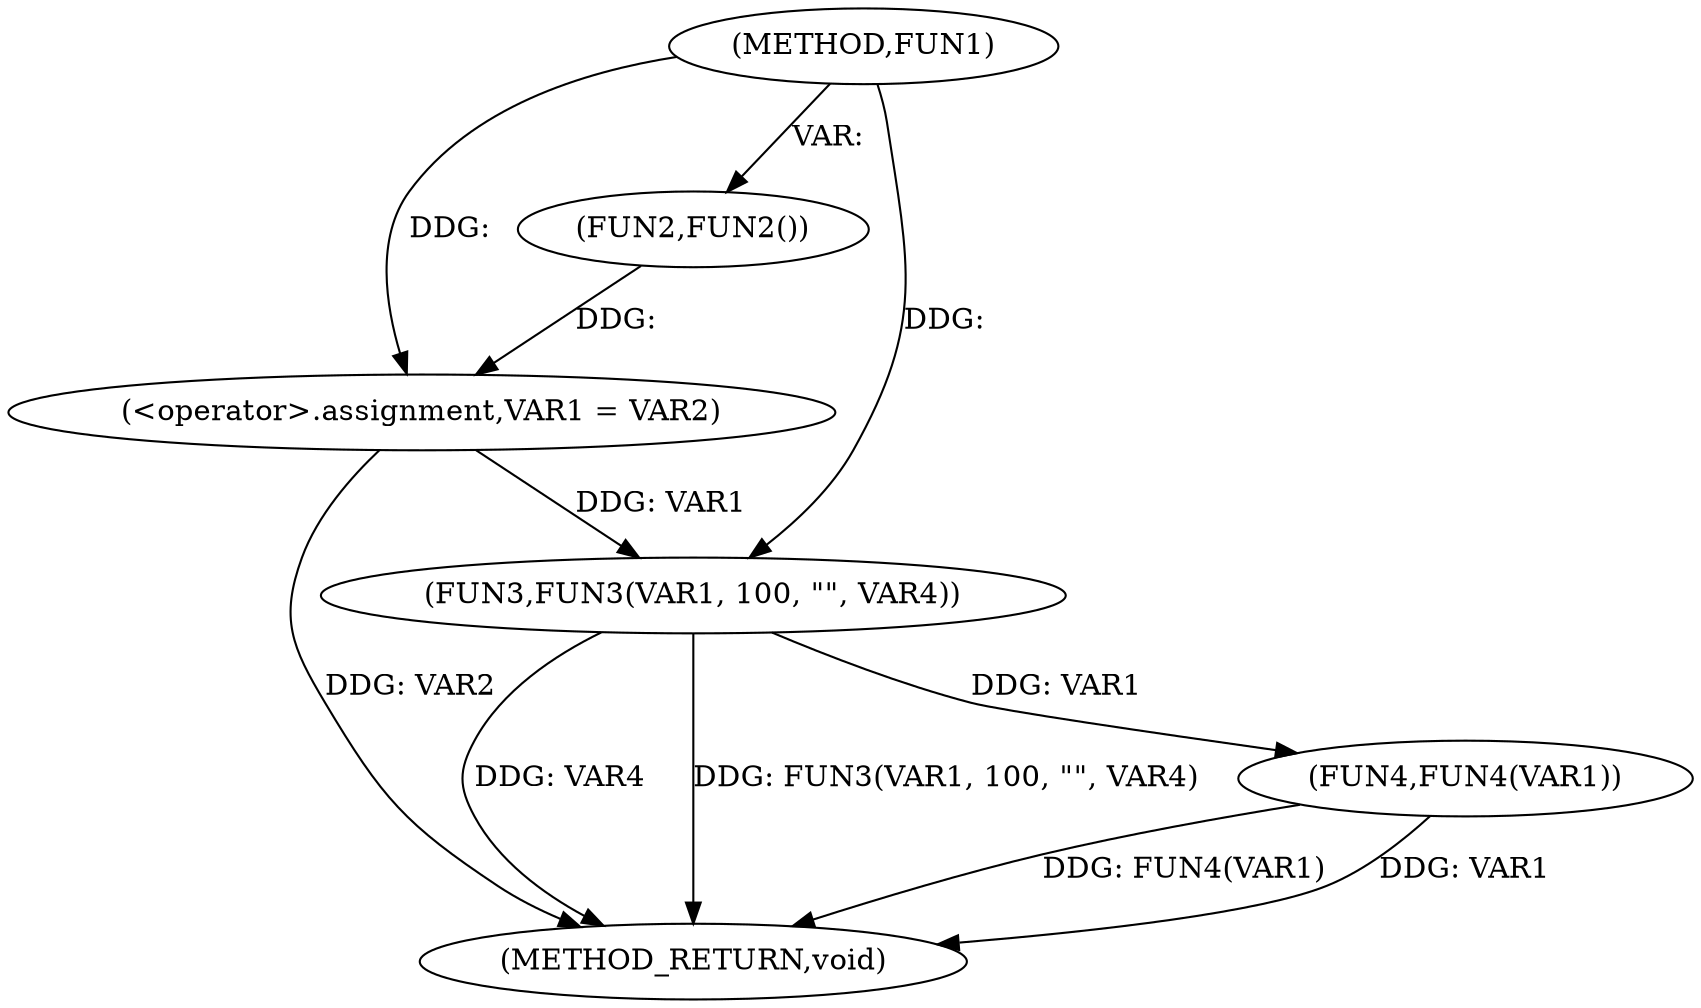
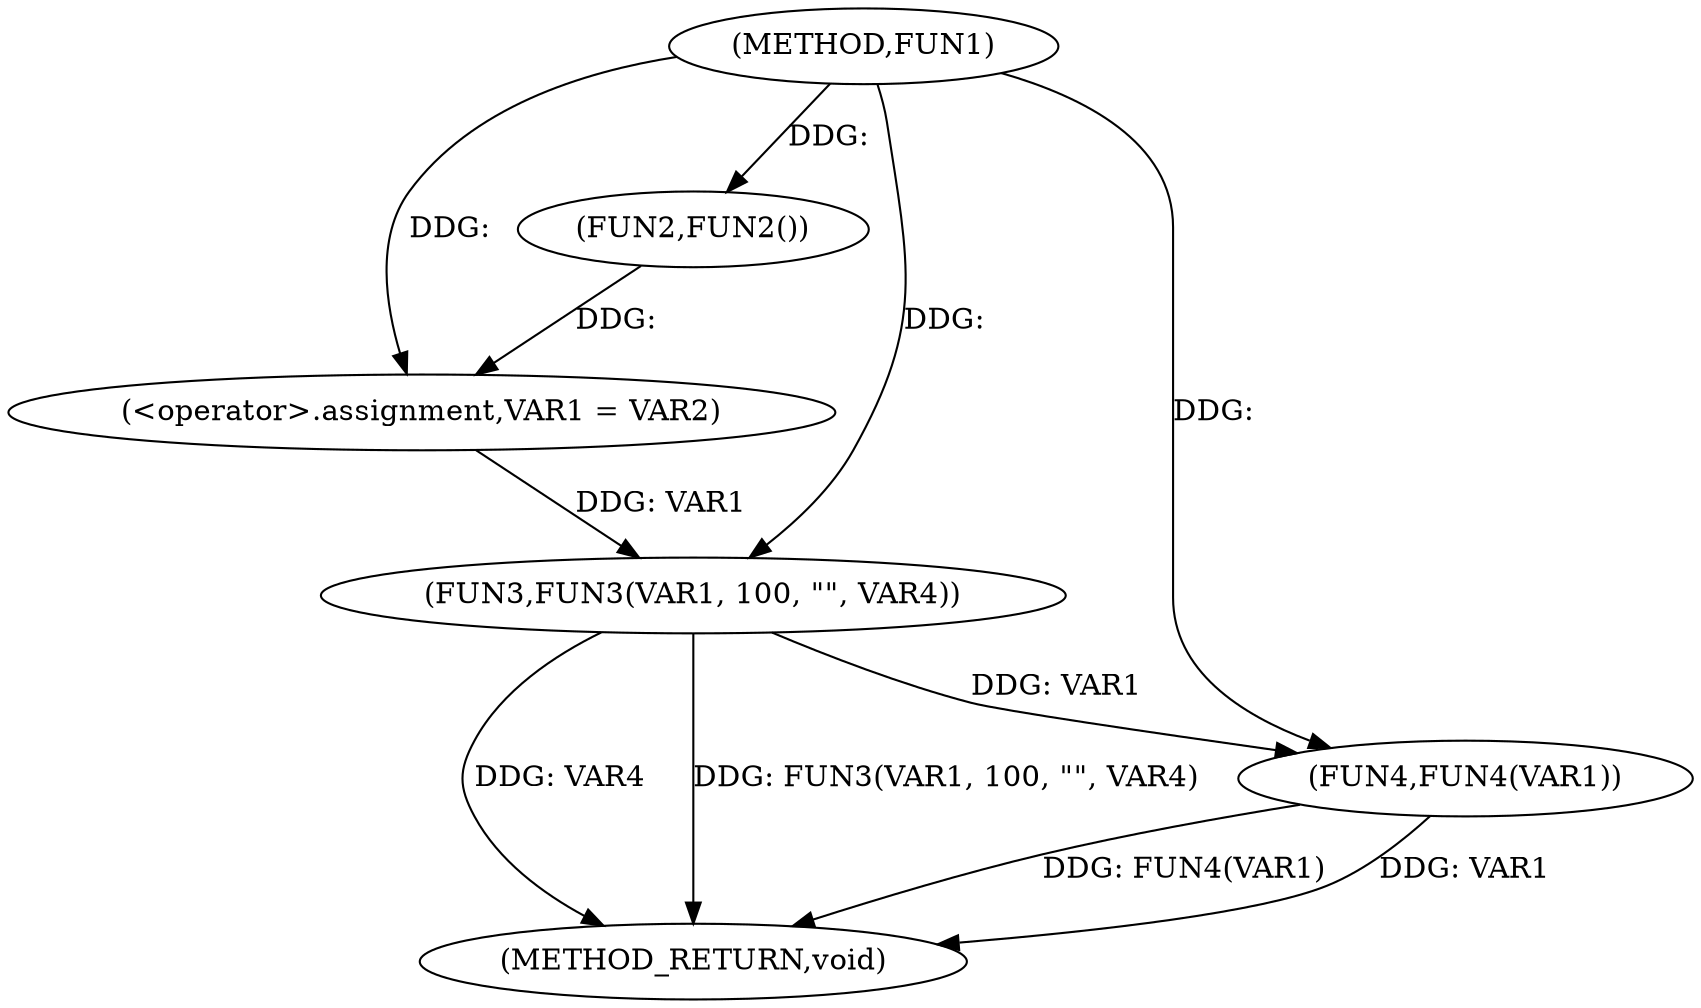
(833, 138) -> (833, 138)
none -> (1173, 394)
(335, 719) -> none
